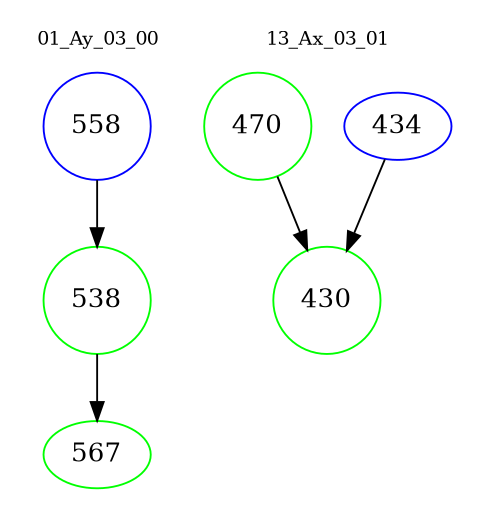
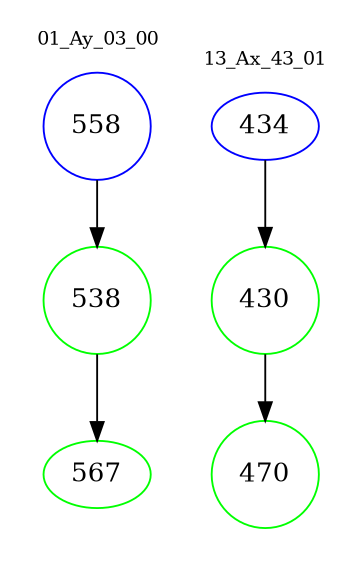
(328, 40) -> (265, 60)
(289, 205) -> (265, 378)
